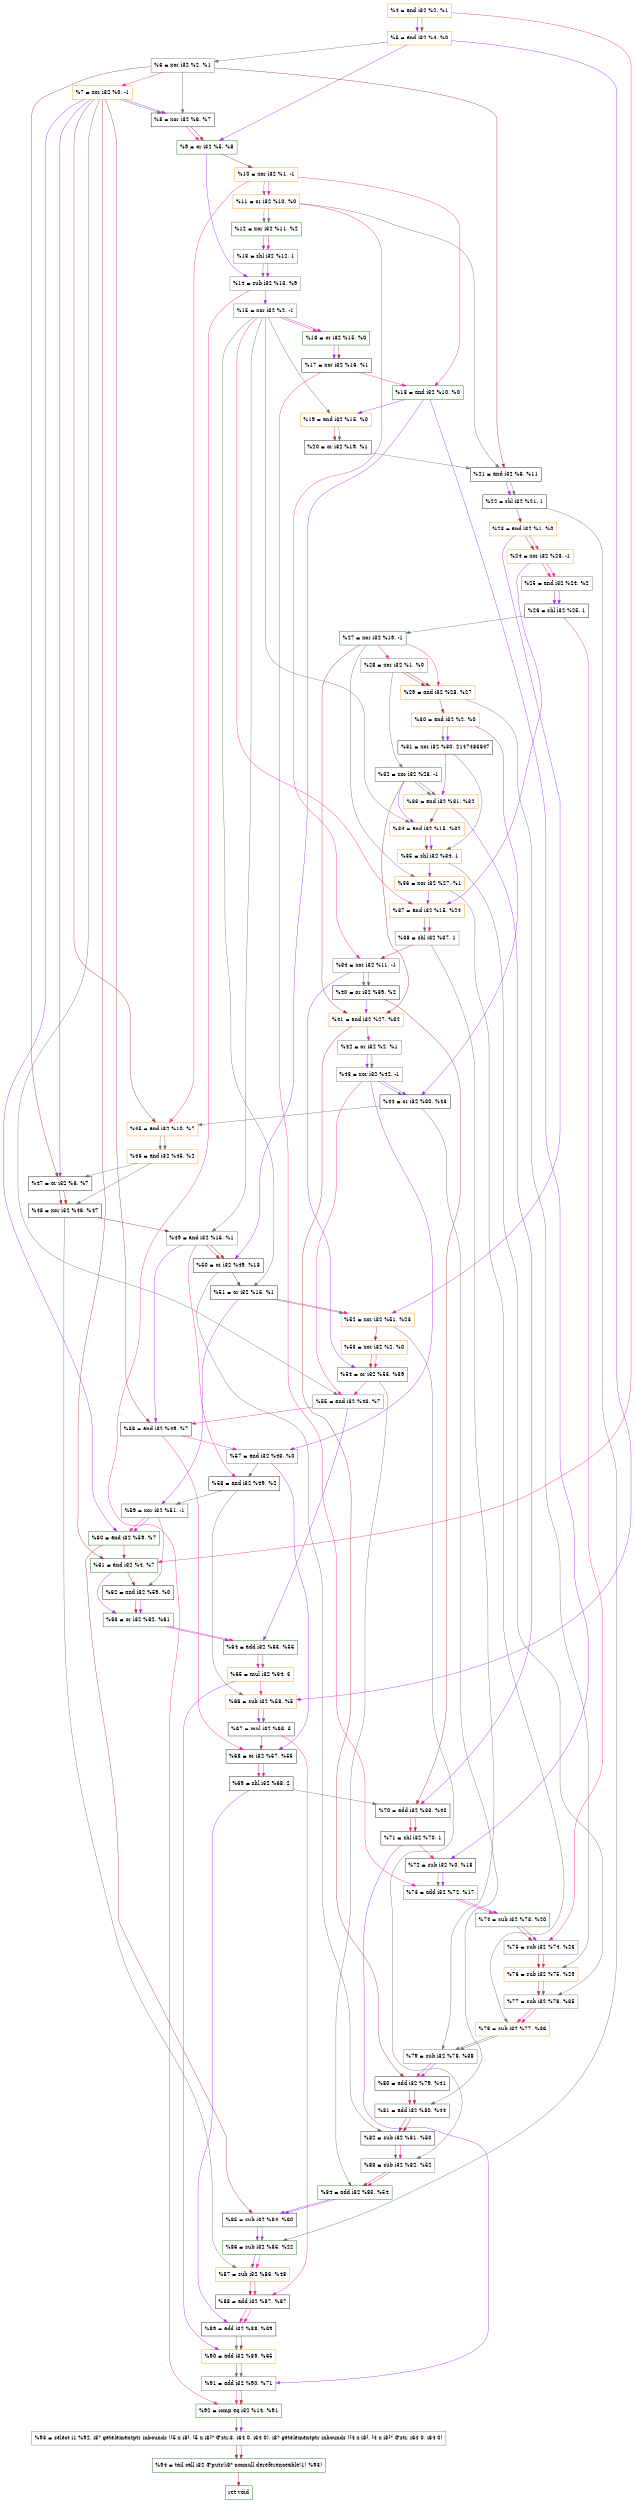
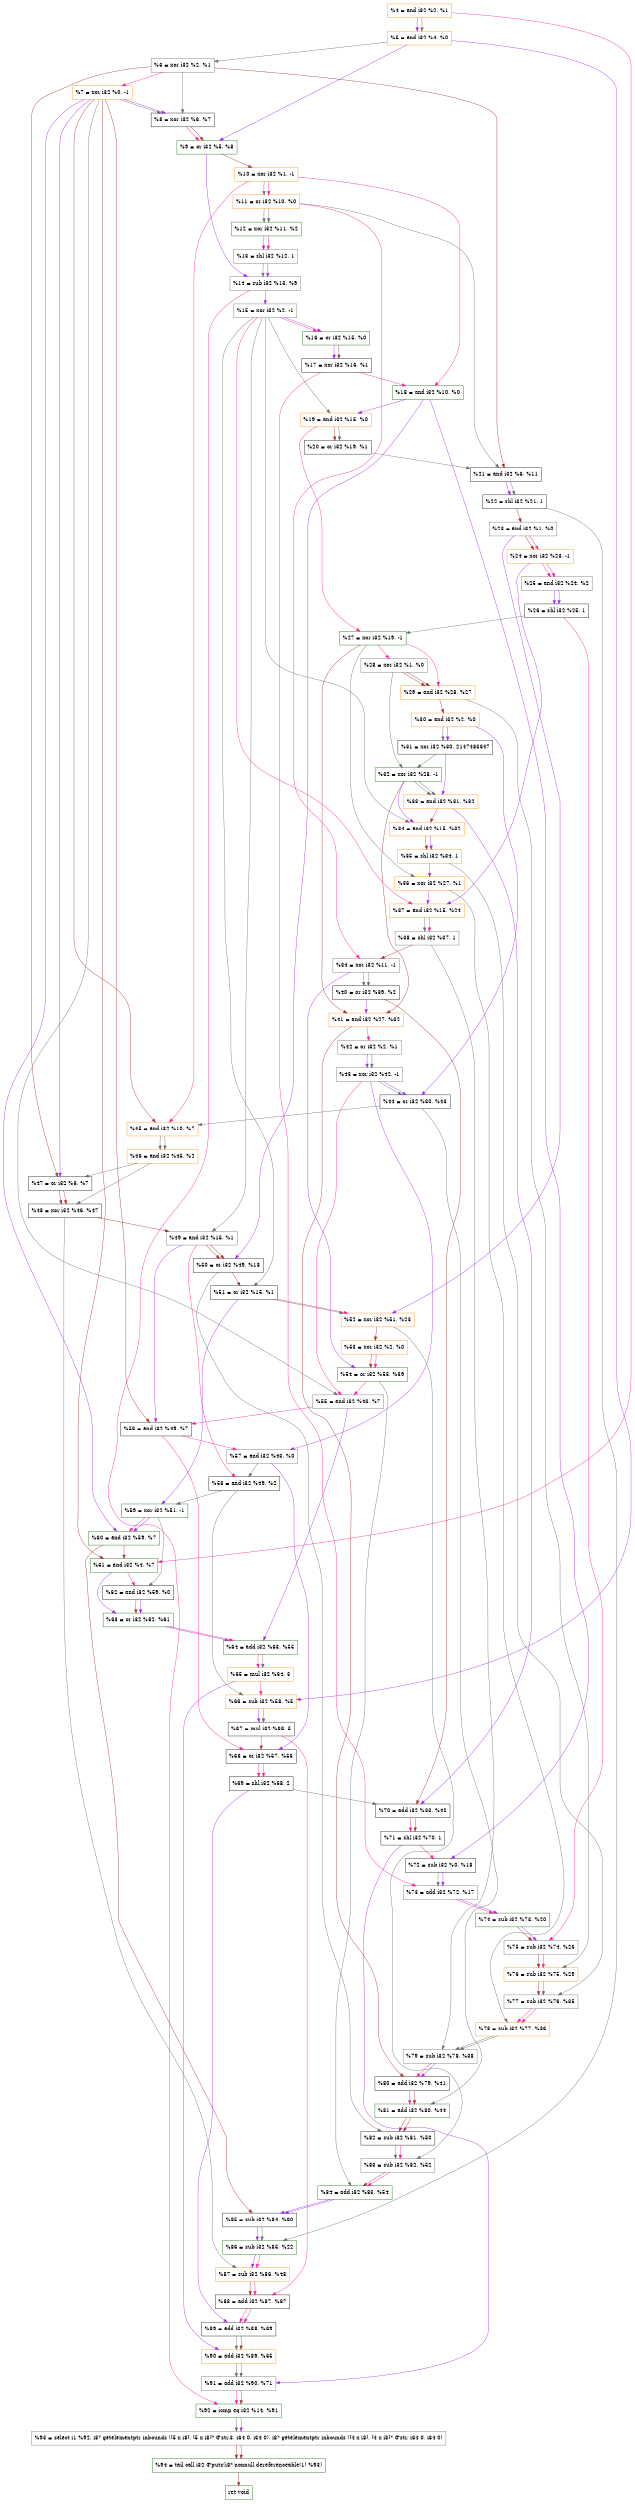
none -> (322, 529)
(523, 529) -> (523, 529)
(482, 803) -> (428, 760)
(130, 1577) -> (130, 1577)
